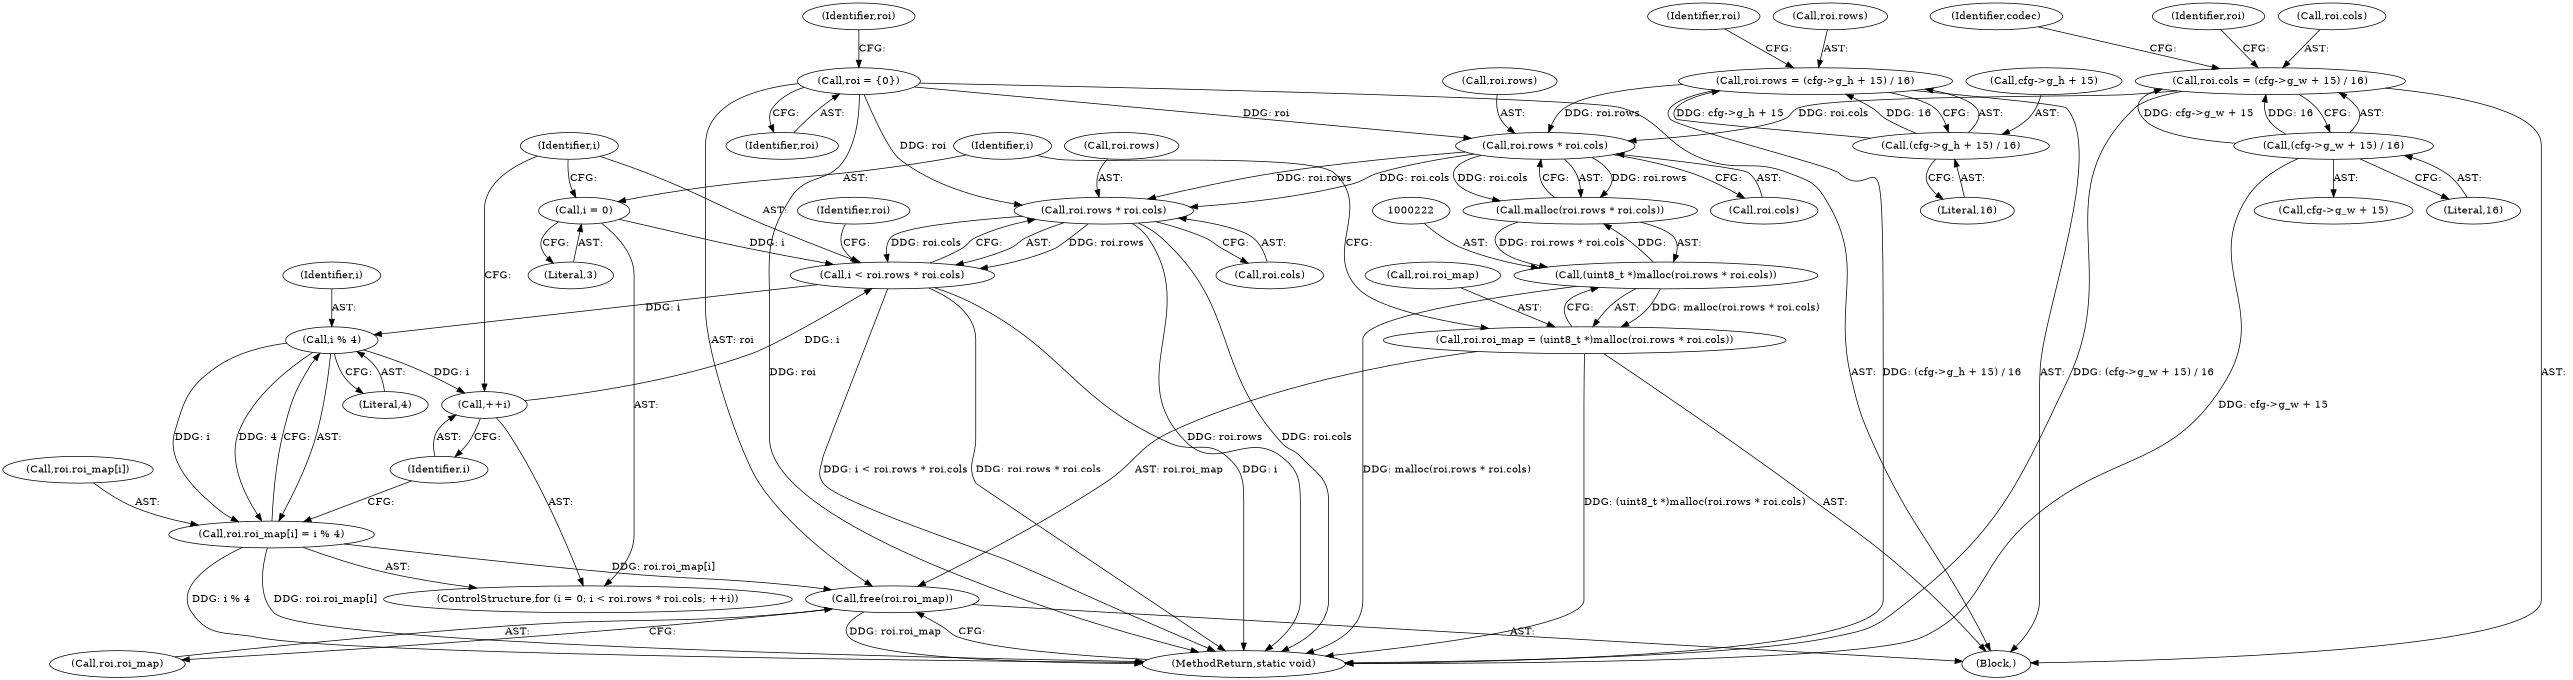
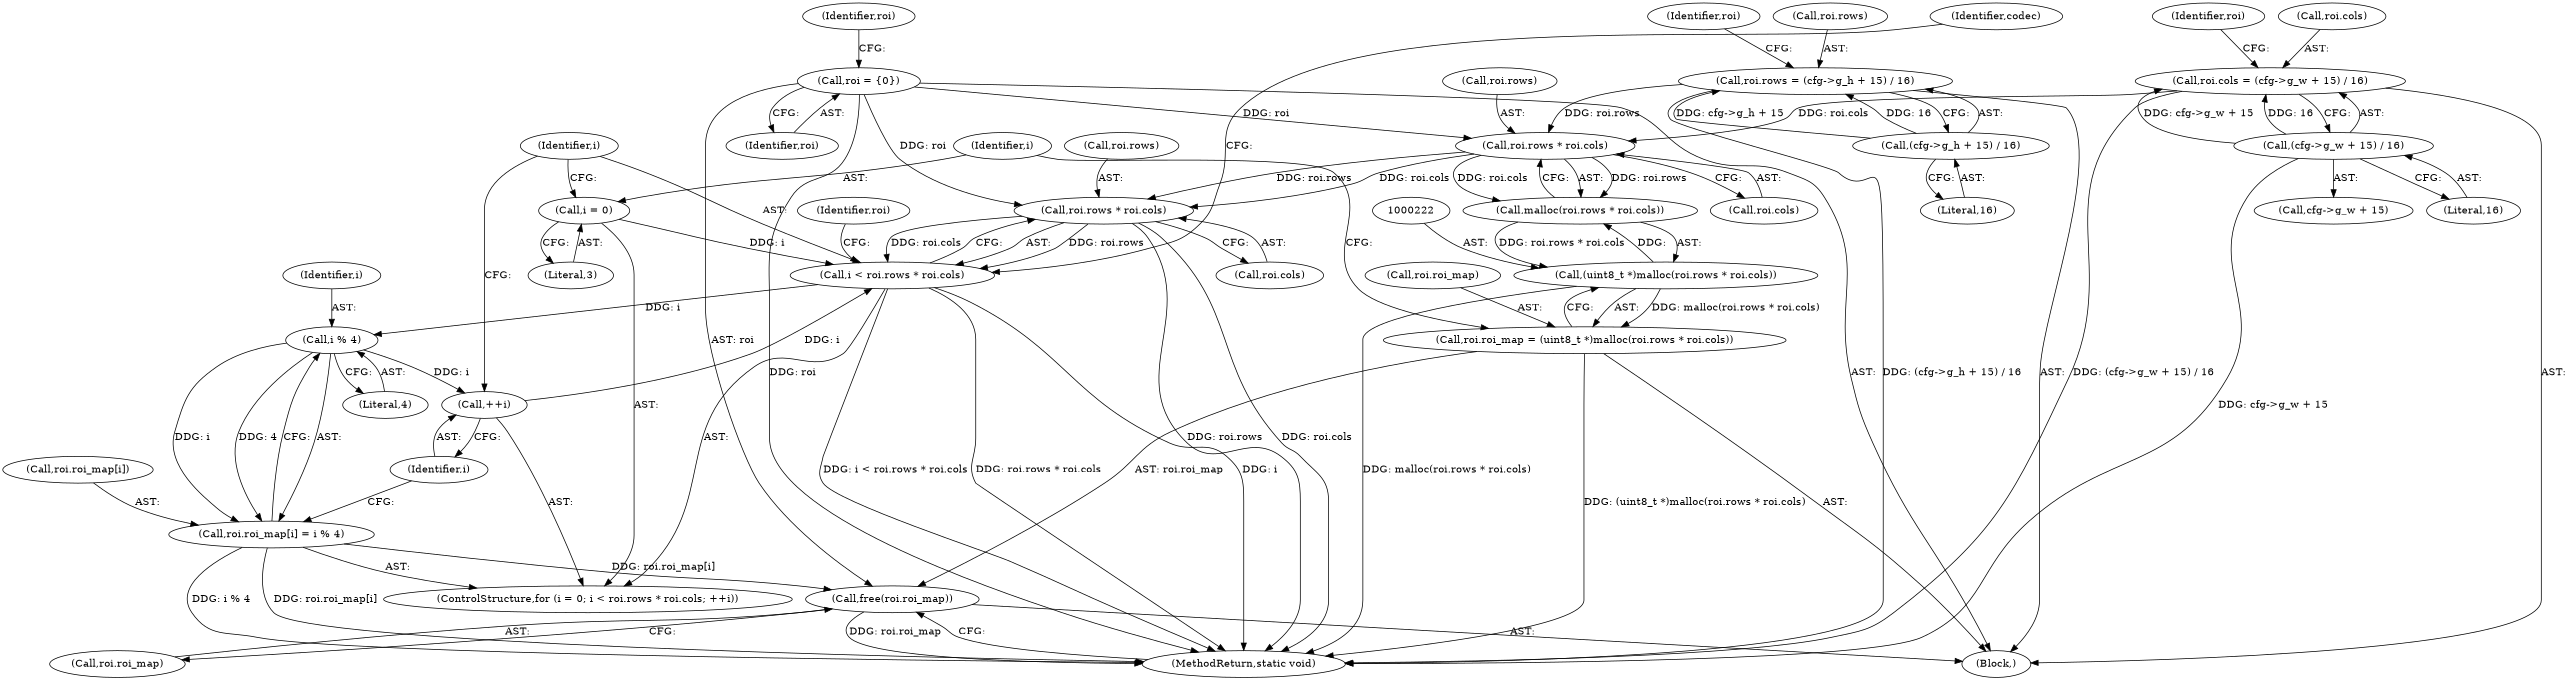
(2125, 47) -> (1419, 48)
(2044, 81) -> none
none -> (730, 388)
